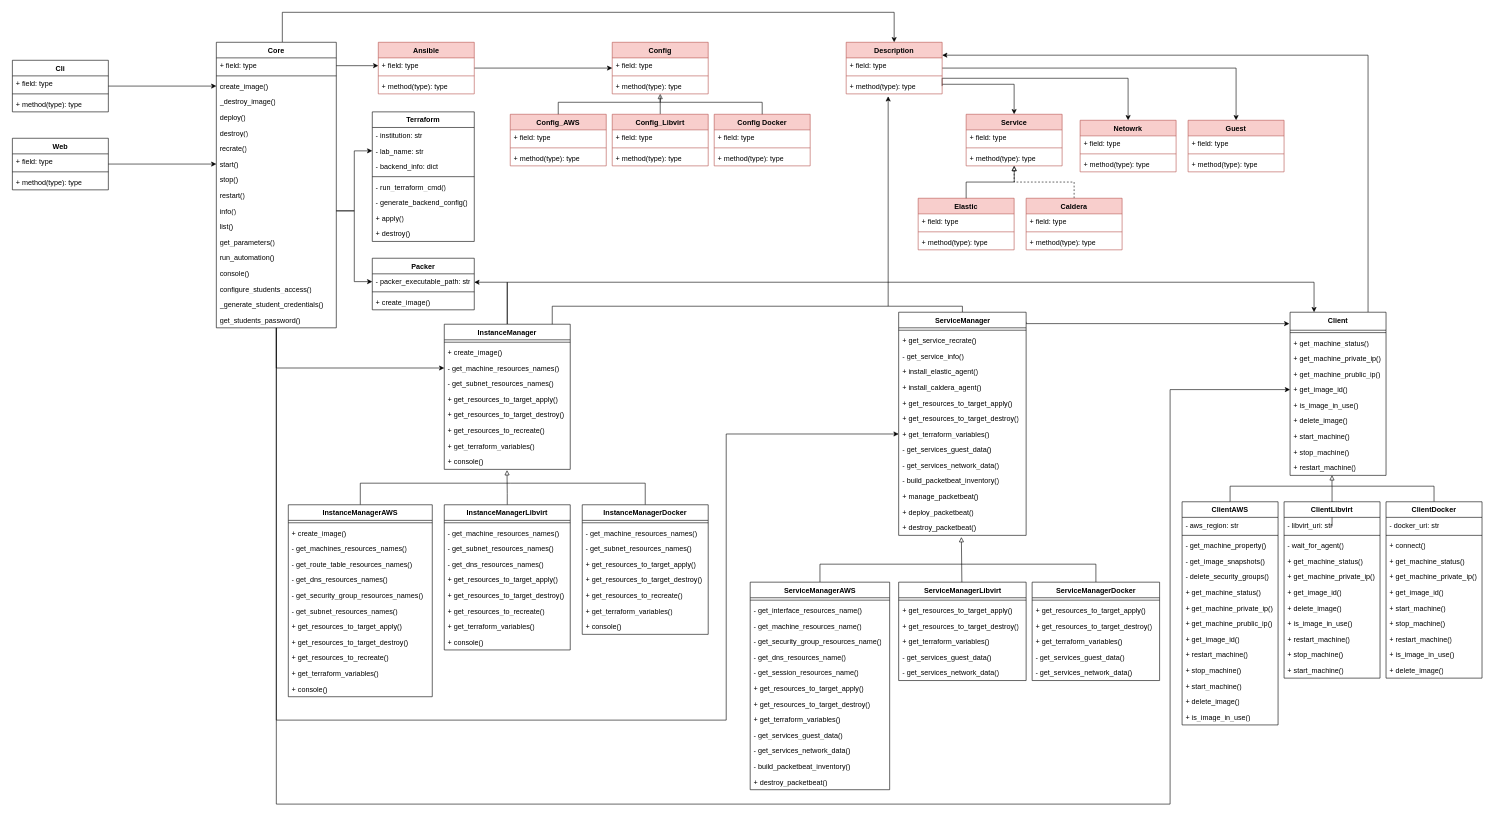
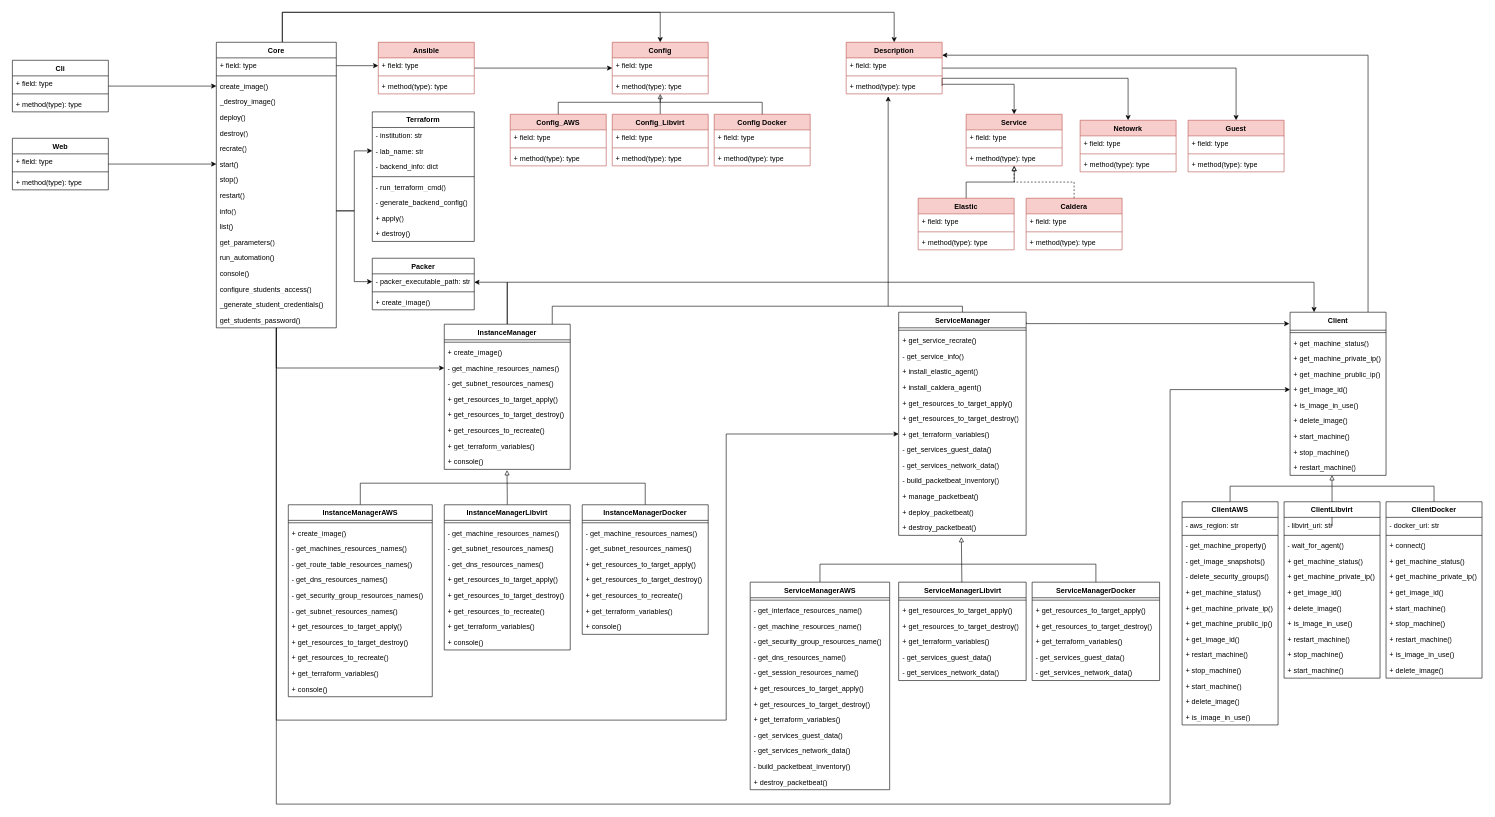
none -> (660, 36)
